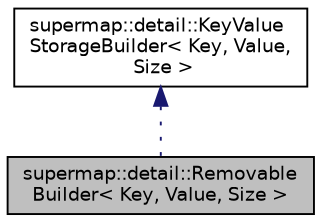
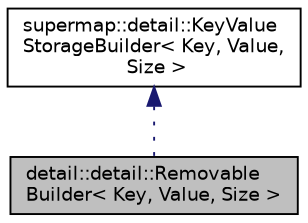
(161, 186) -> (154, 186)
